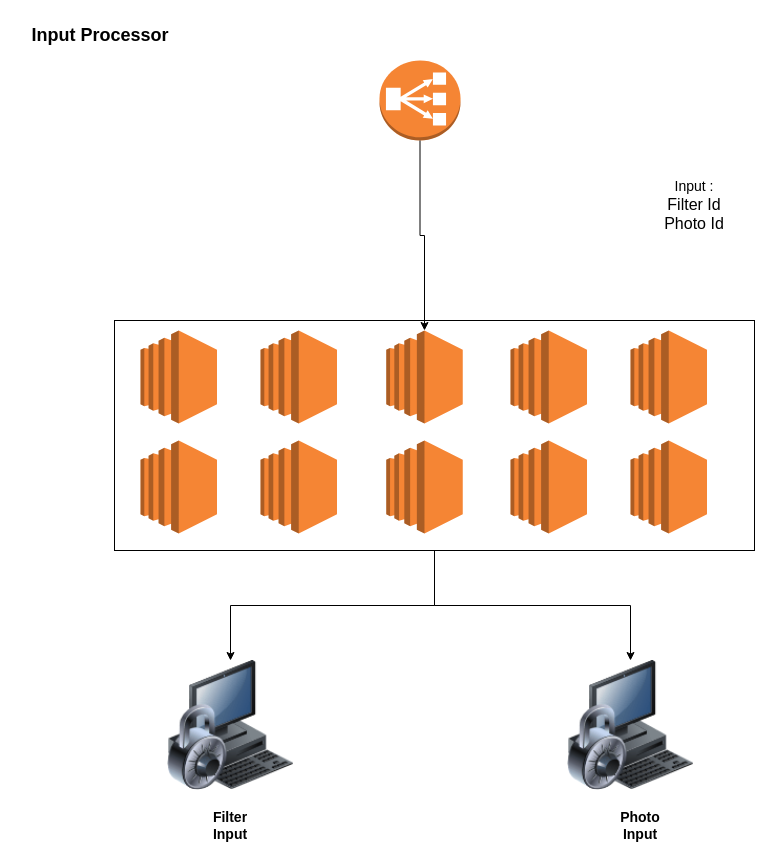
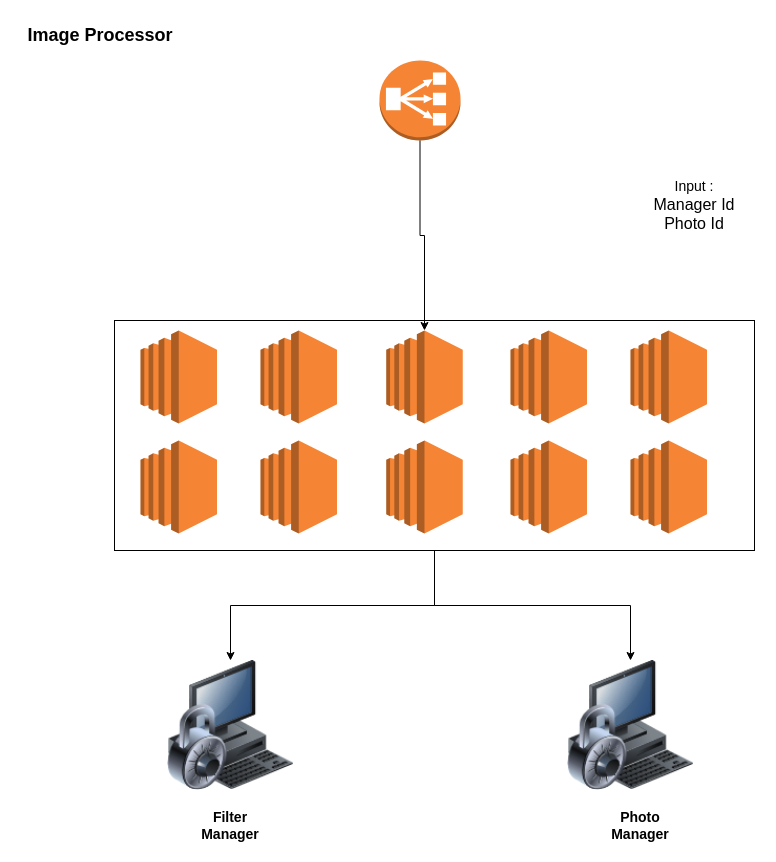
(101, 36) -> (101, 36)
(695, 206) -> (695, 206)
(231, 826) -> (231, 826)
(641, 826) -> (641, 826)
